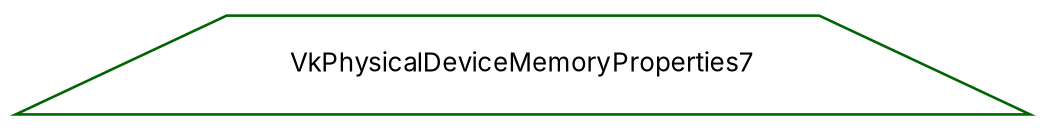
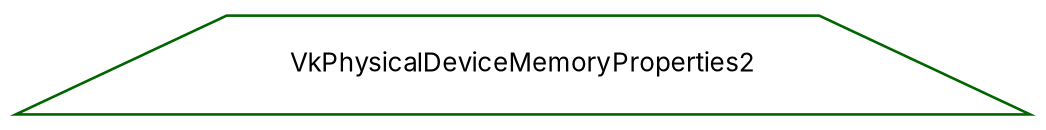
(523, 65) -> (523, 65)
